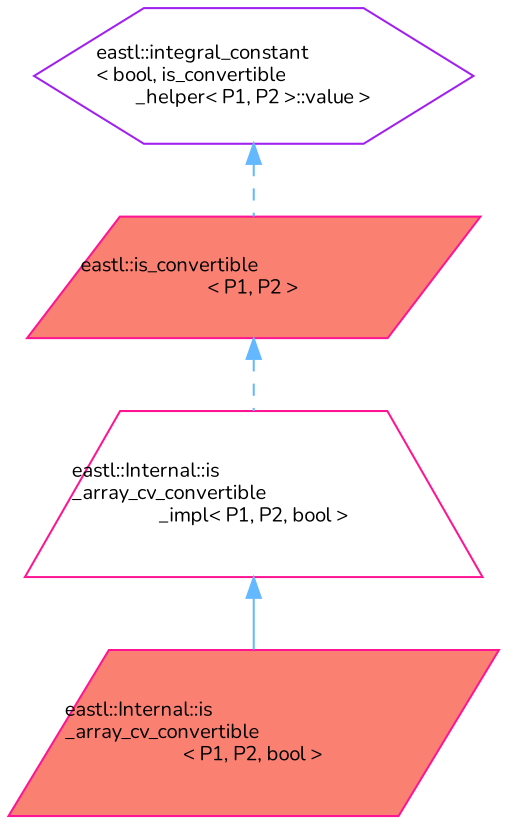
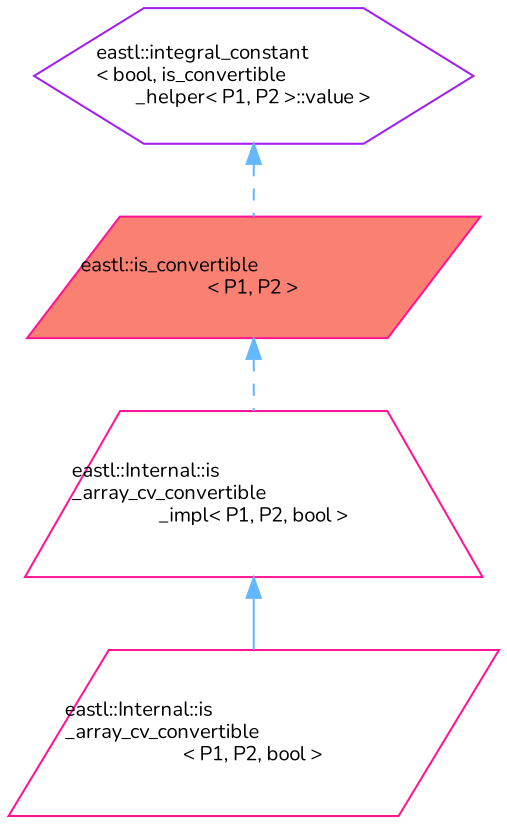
(254, 733) -> (254, 733)
